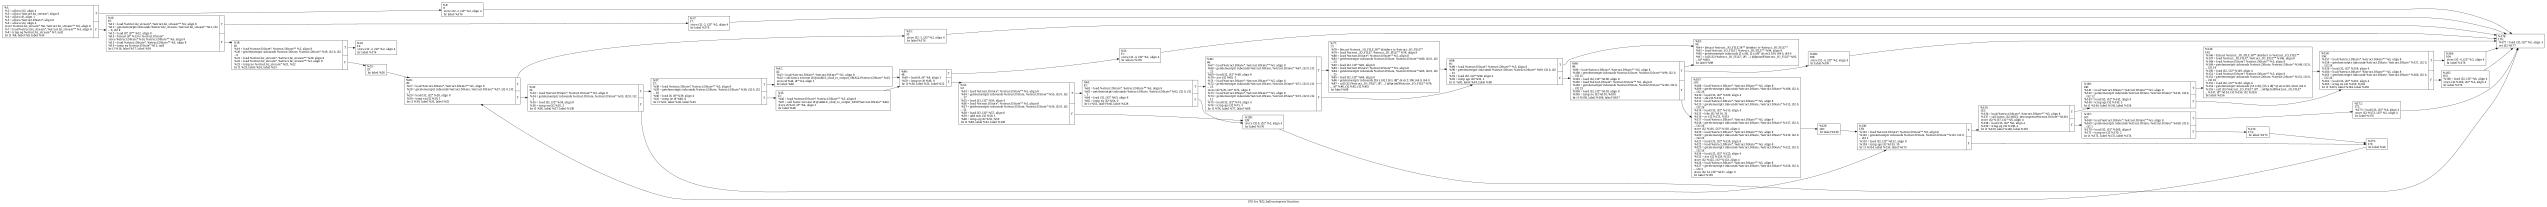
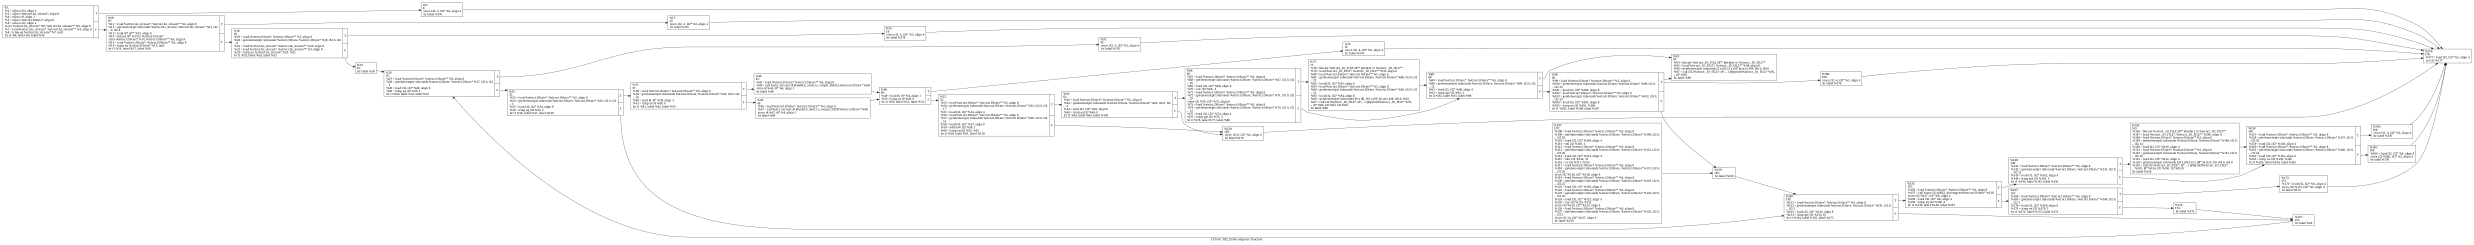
none -> (1680, 28)
(1131, 60) -> (1354, 53)
(1684, 109) -> (1684, 142)
